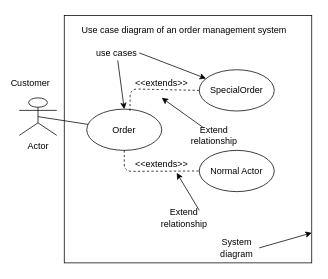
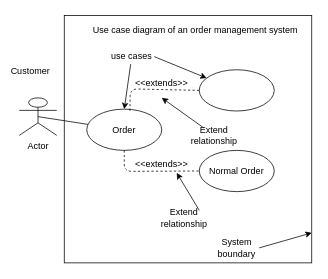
(184, 30) -> (195, 30)
(117, 53) -> (132, 57)
(30, 83) -> (30, 72)
(237, 90) -> none
(237, 171) -> (237, 171)
(237, 248) -> (237, 248)
